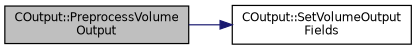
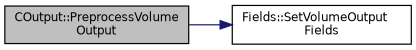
(322, 25) -> (322, 25)
